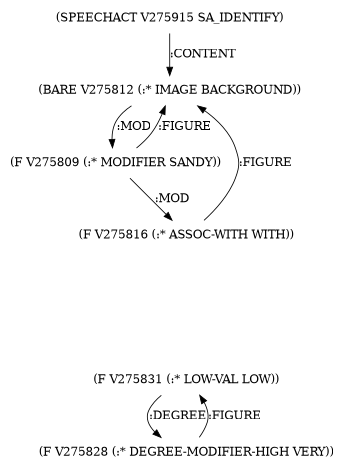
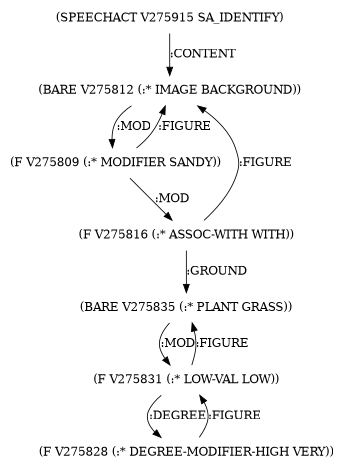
none -> (186, 308)
